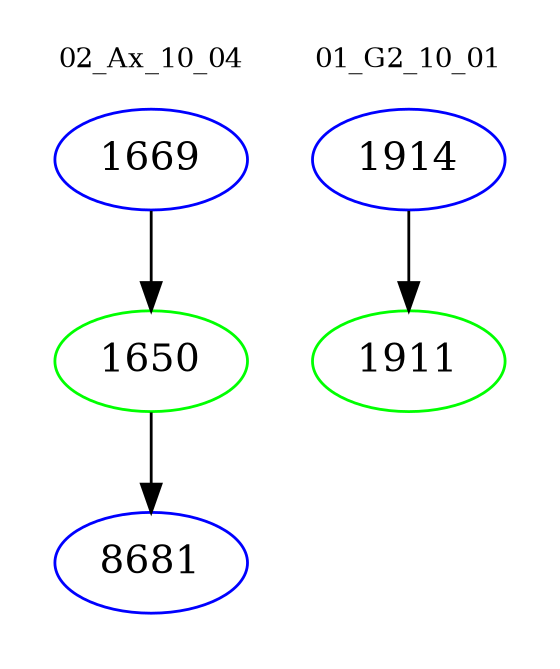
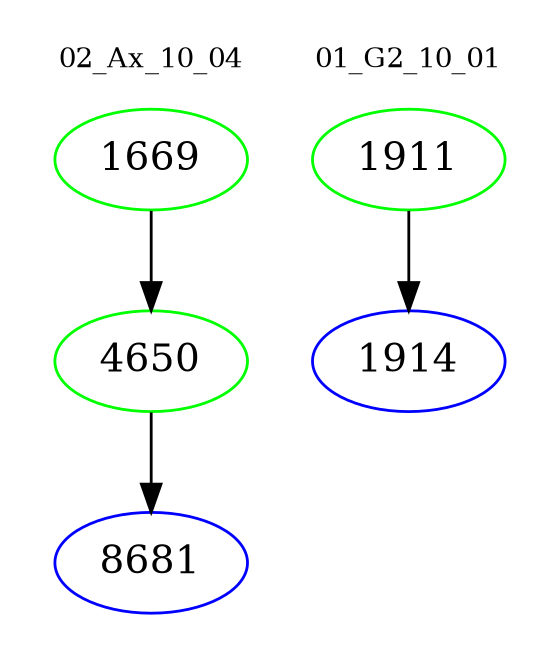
(151, 160) -> (151, 160)
(409, 247) -> (409, 247)
(151, 361) -> (151, 361)
